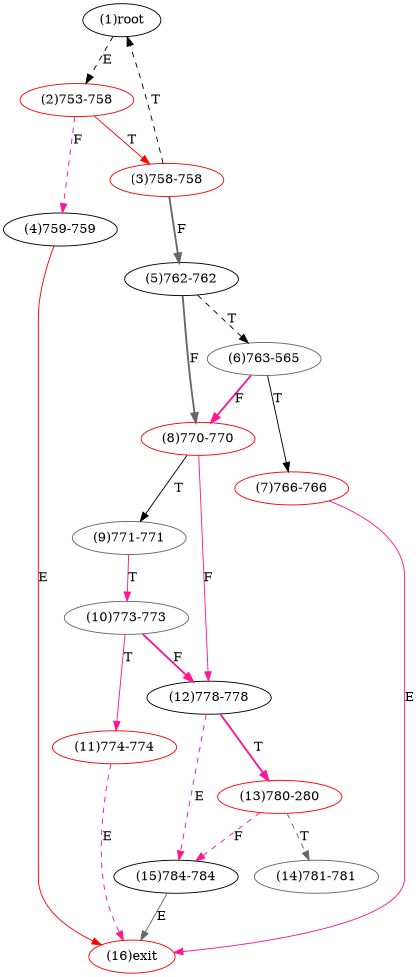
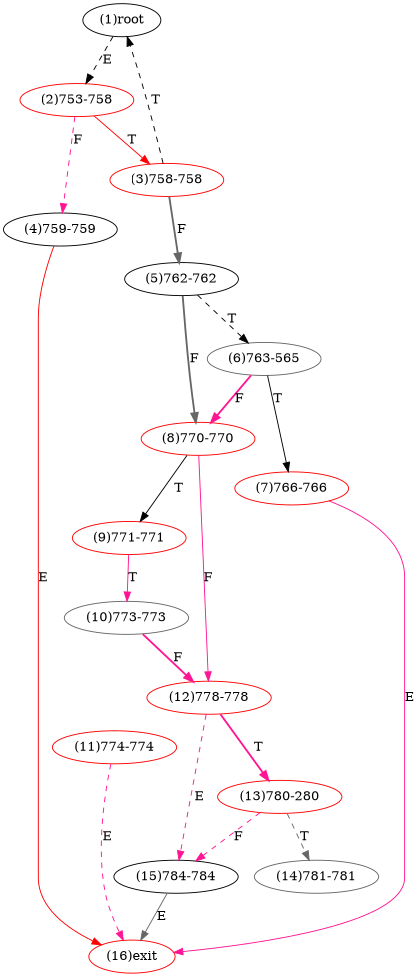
(129, 538) -> (129, 538)
(121, 678) -> none
(209, 698) -> (209, 698)
